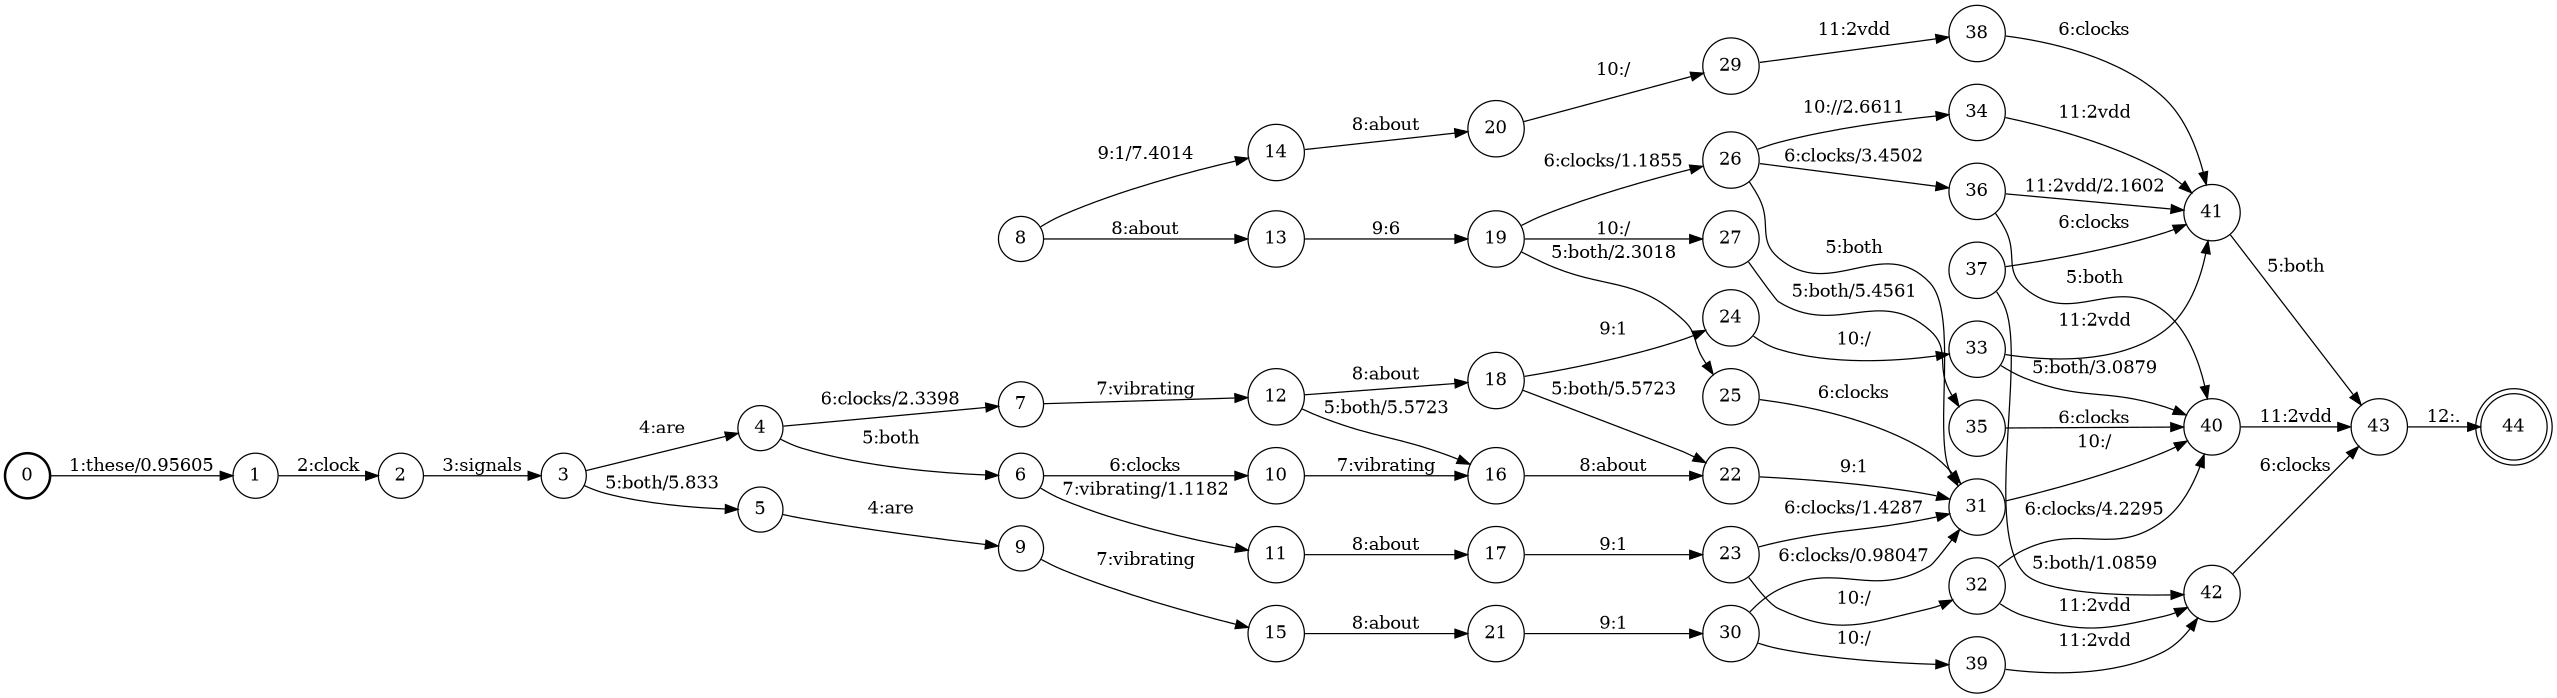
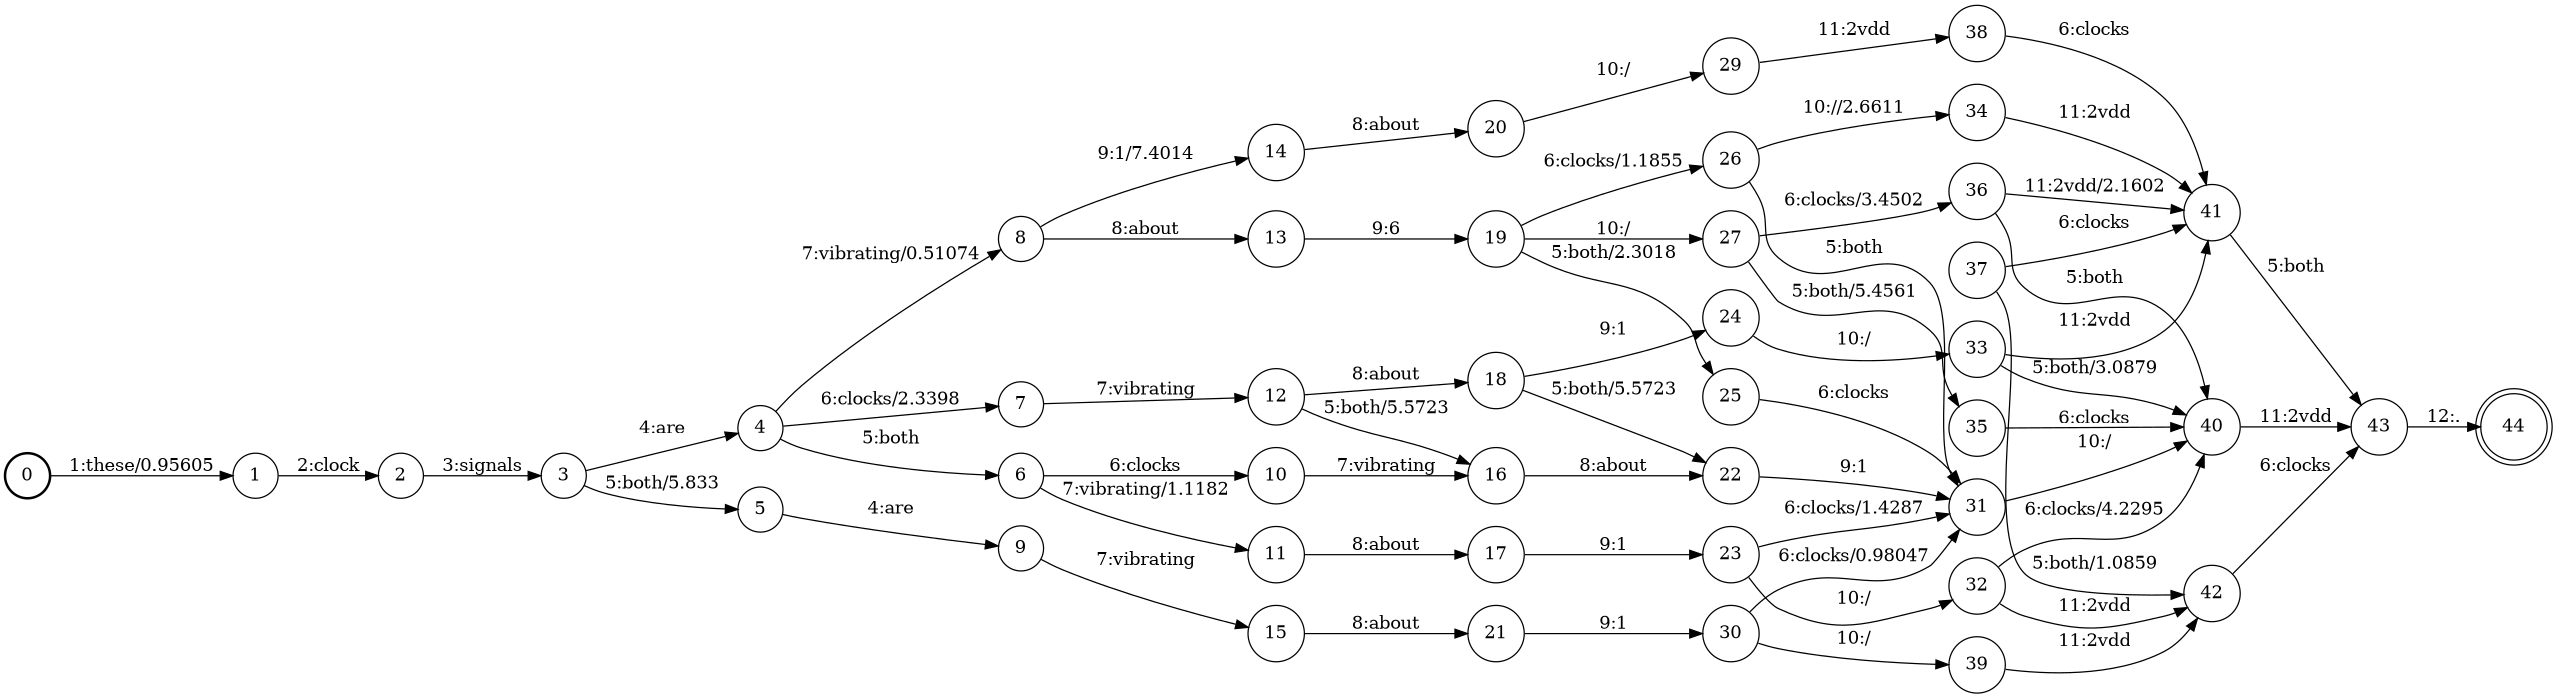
(1848, 175) -> (1850, 224)
none -> (878, 328)
